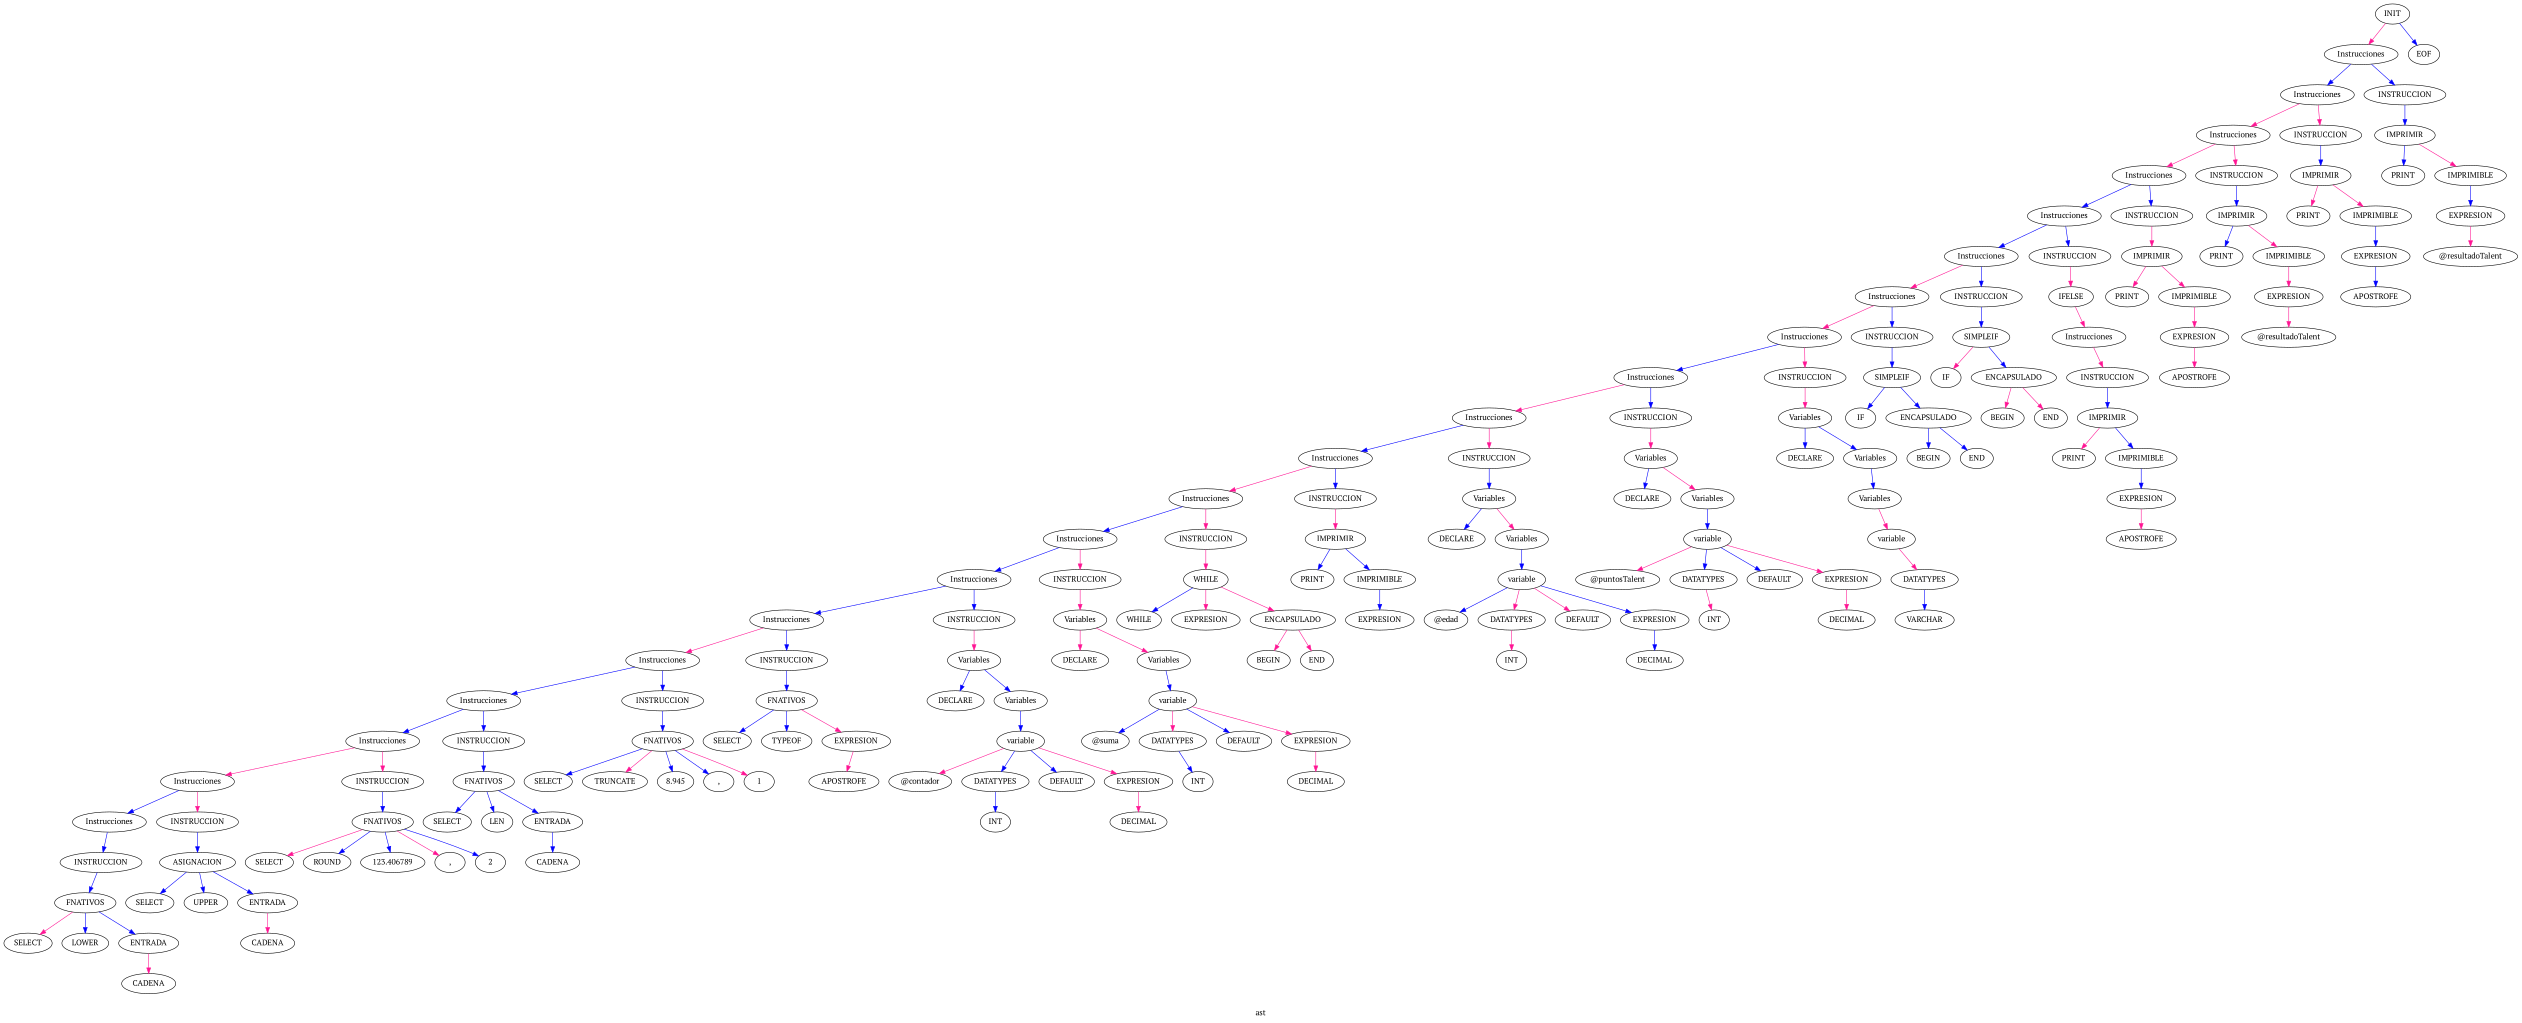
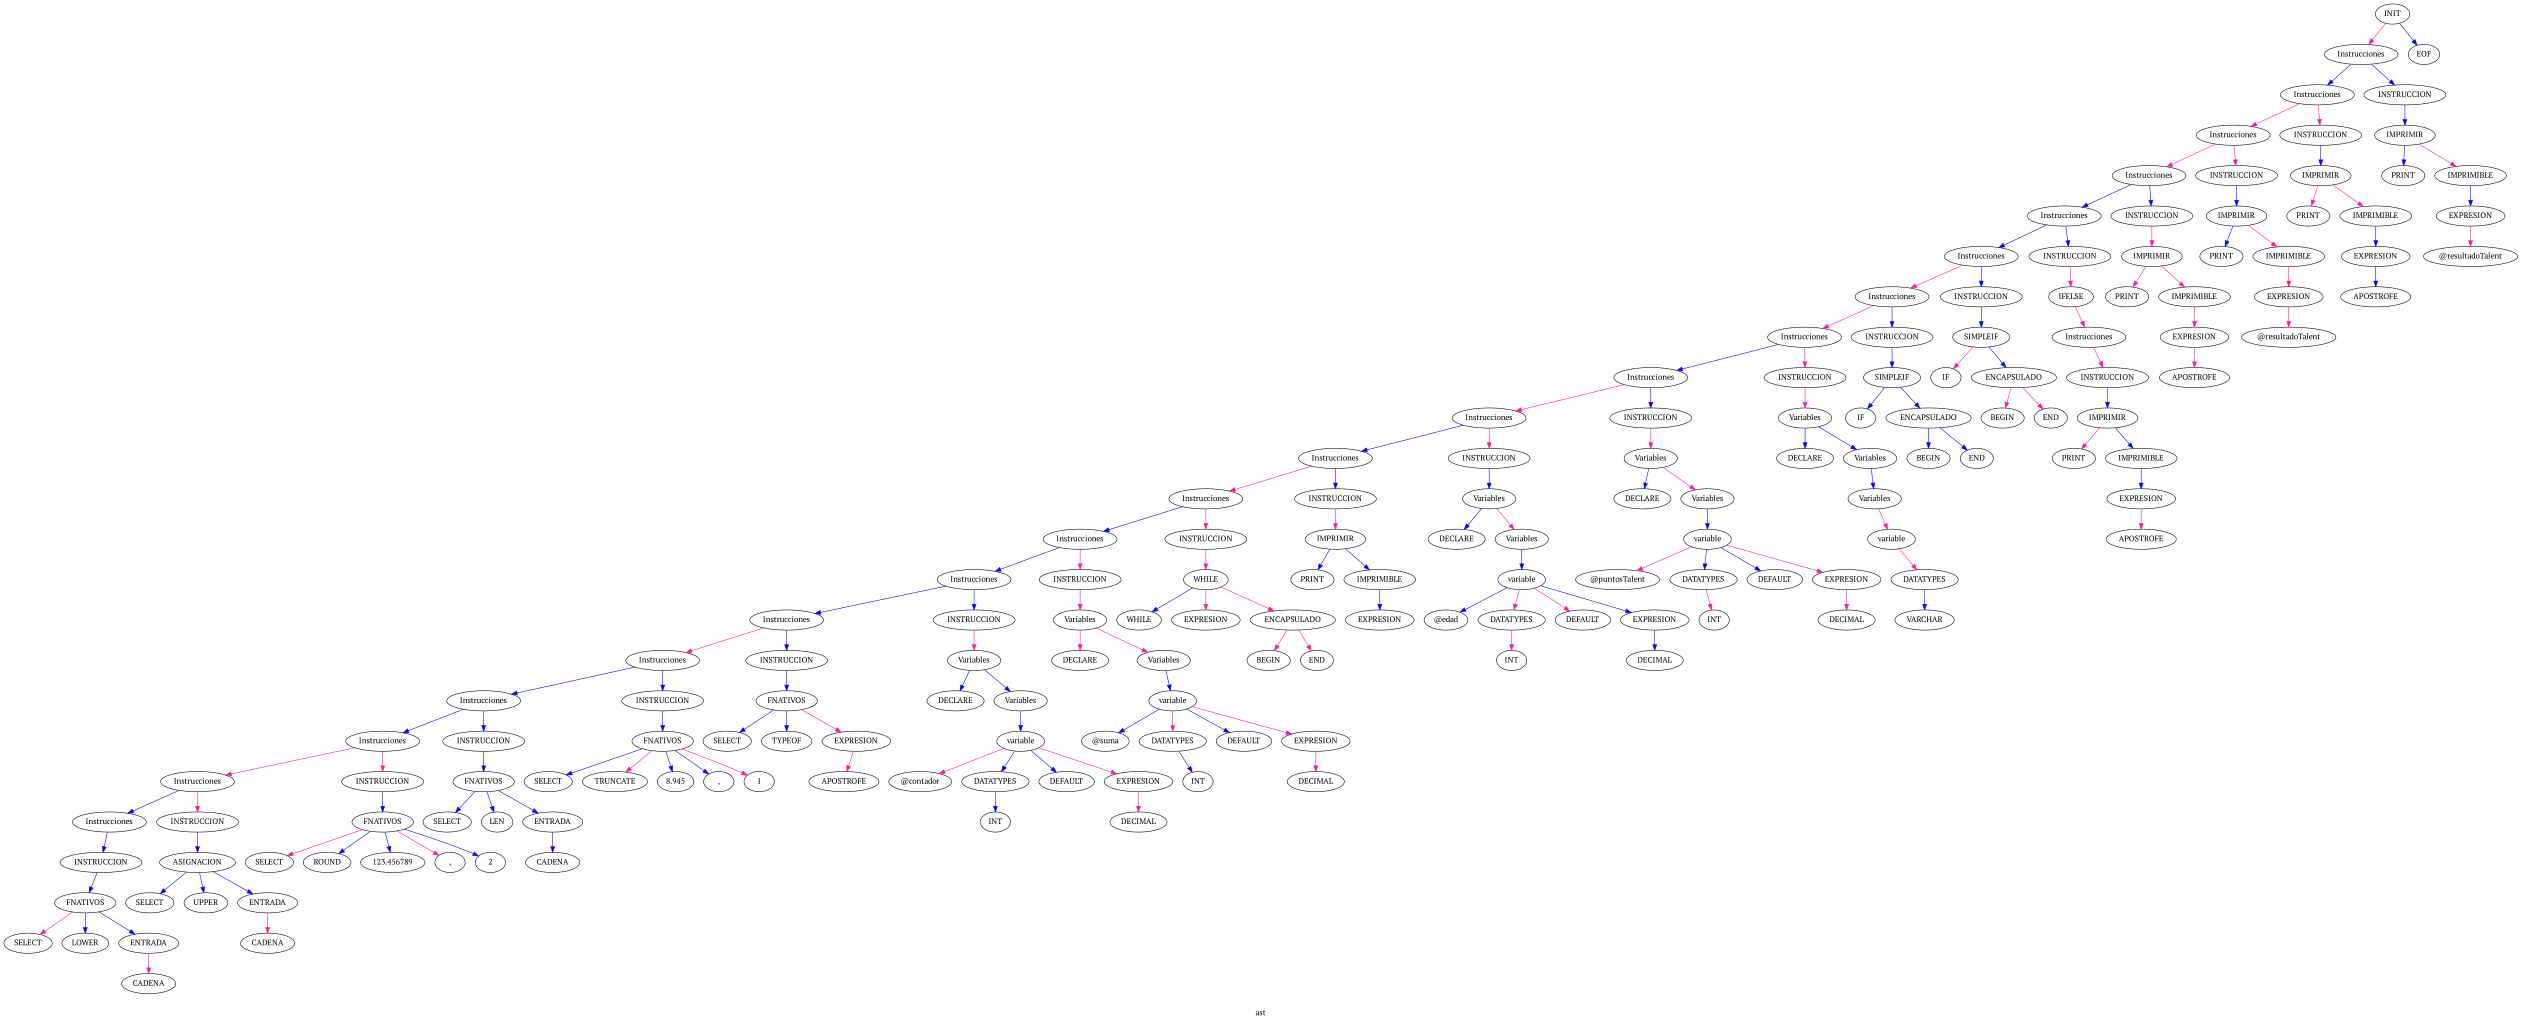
(393, 862) -> (393, 862)
